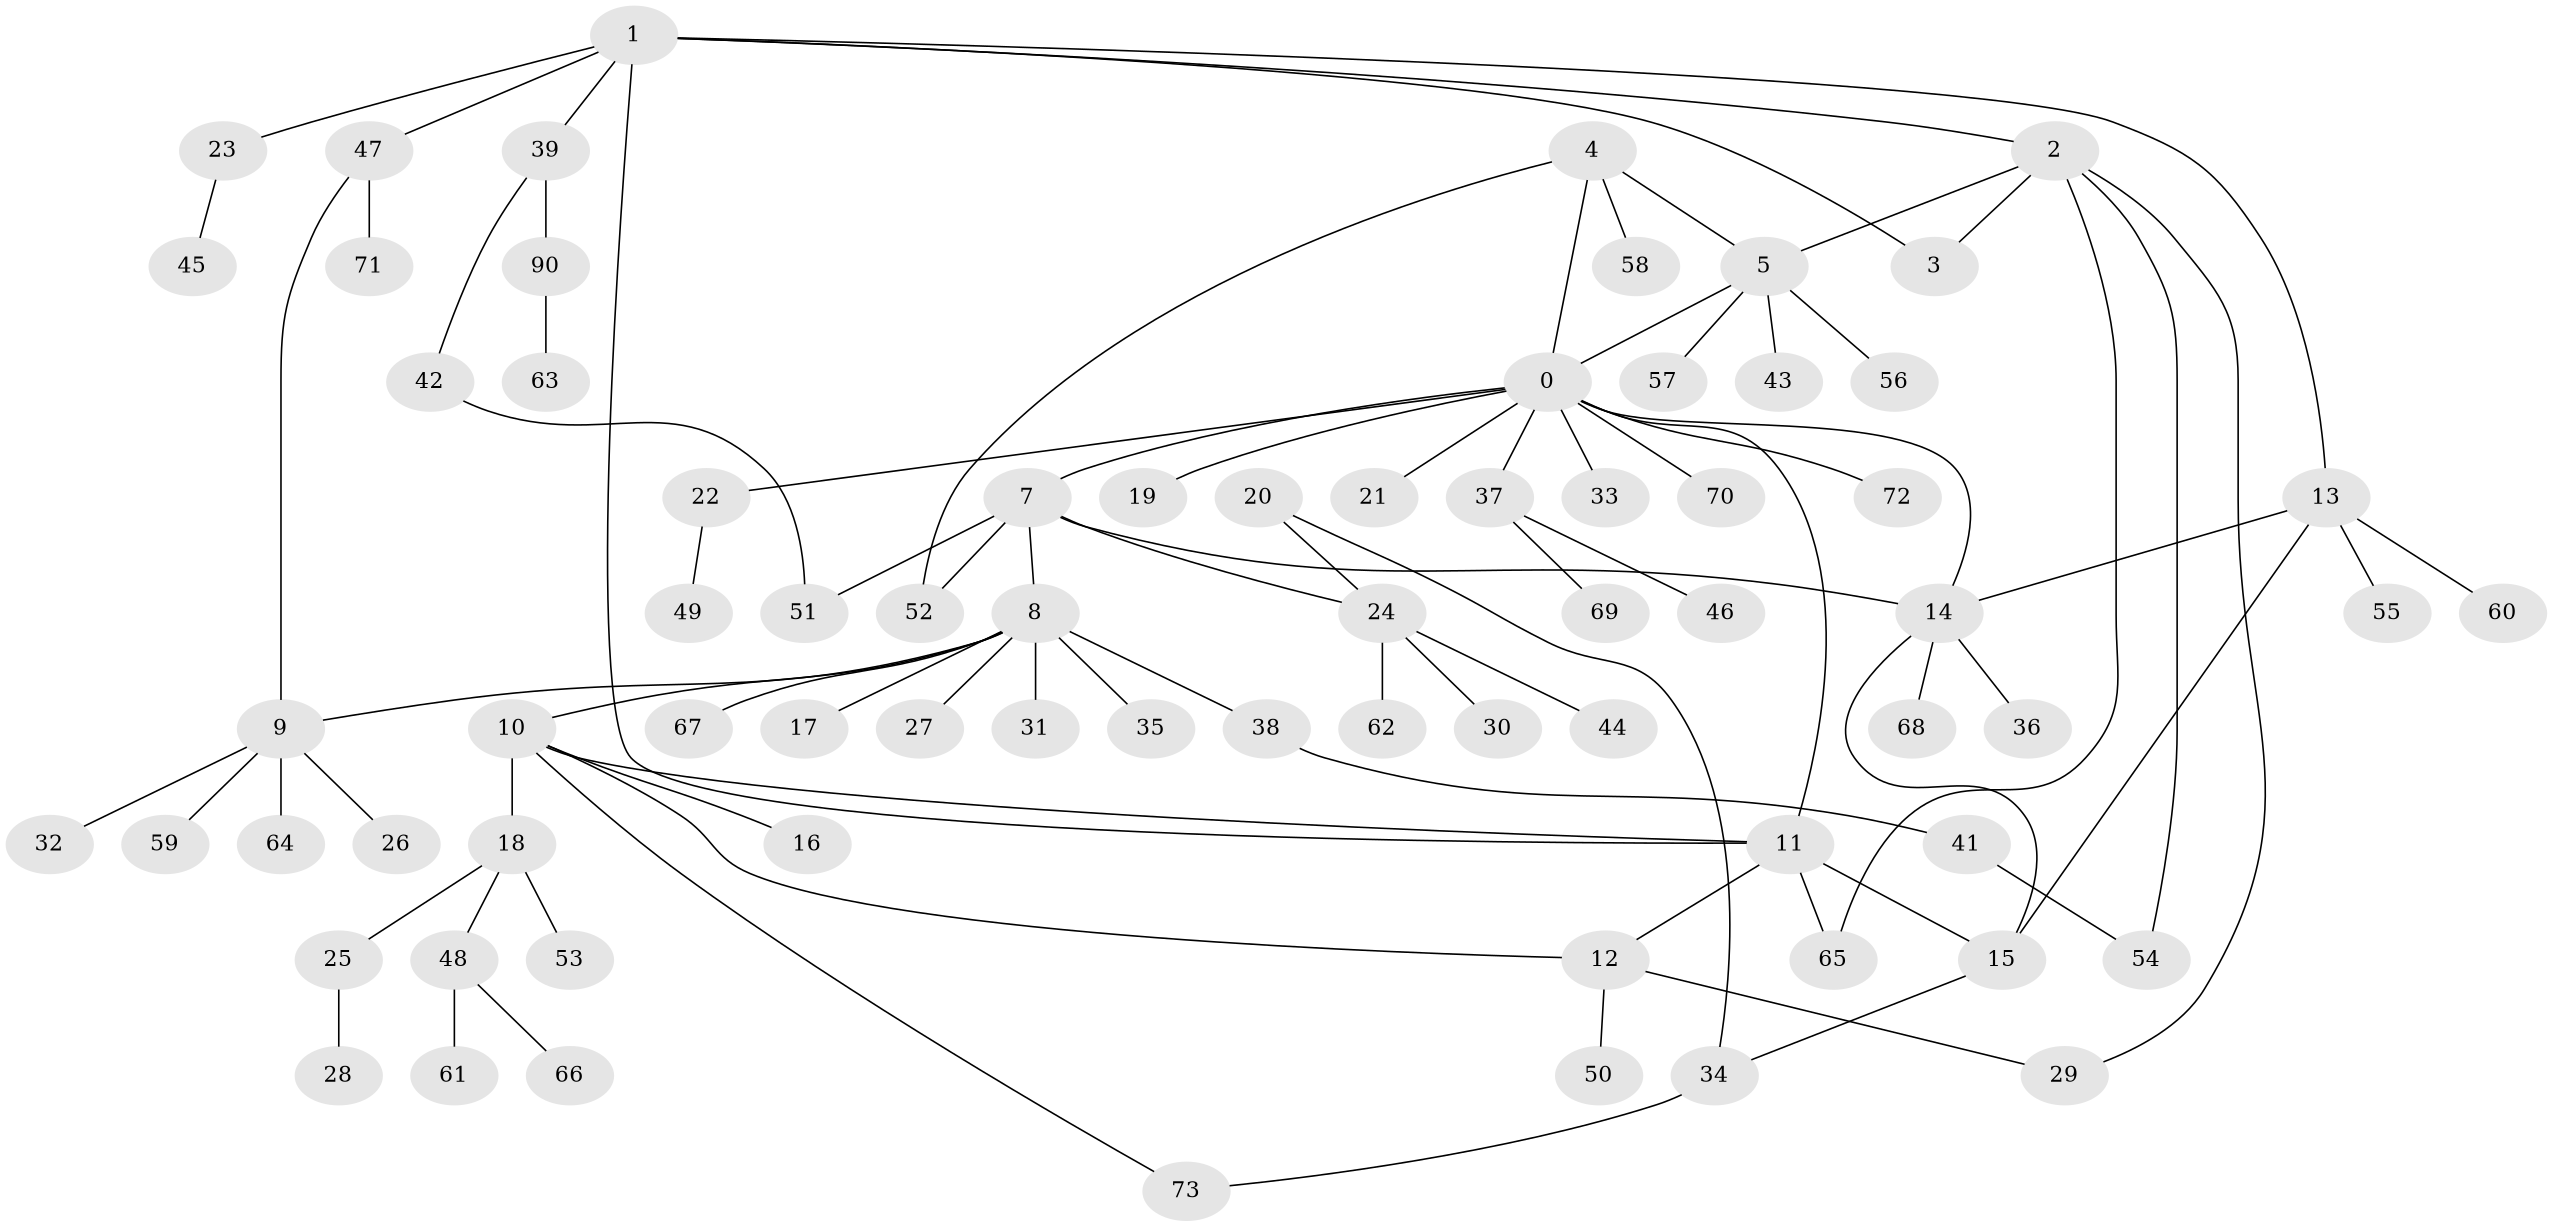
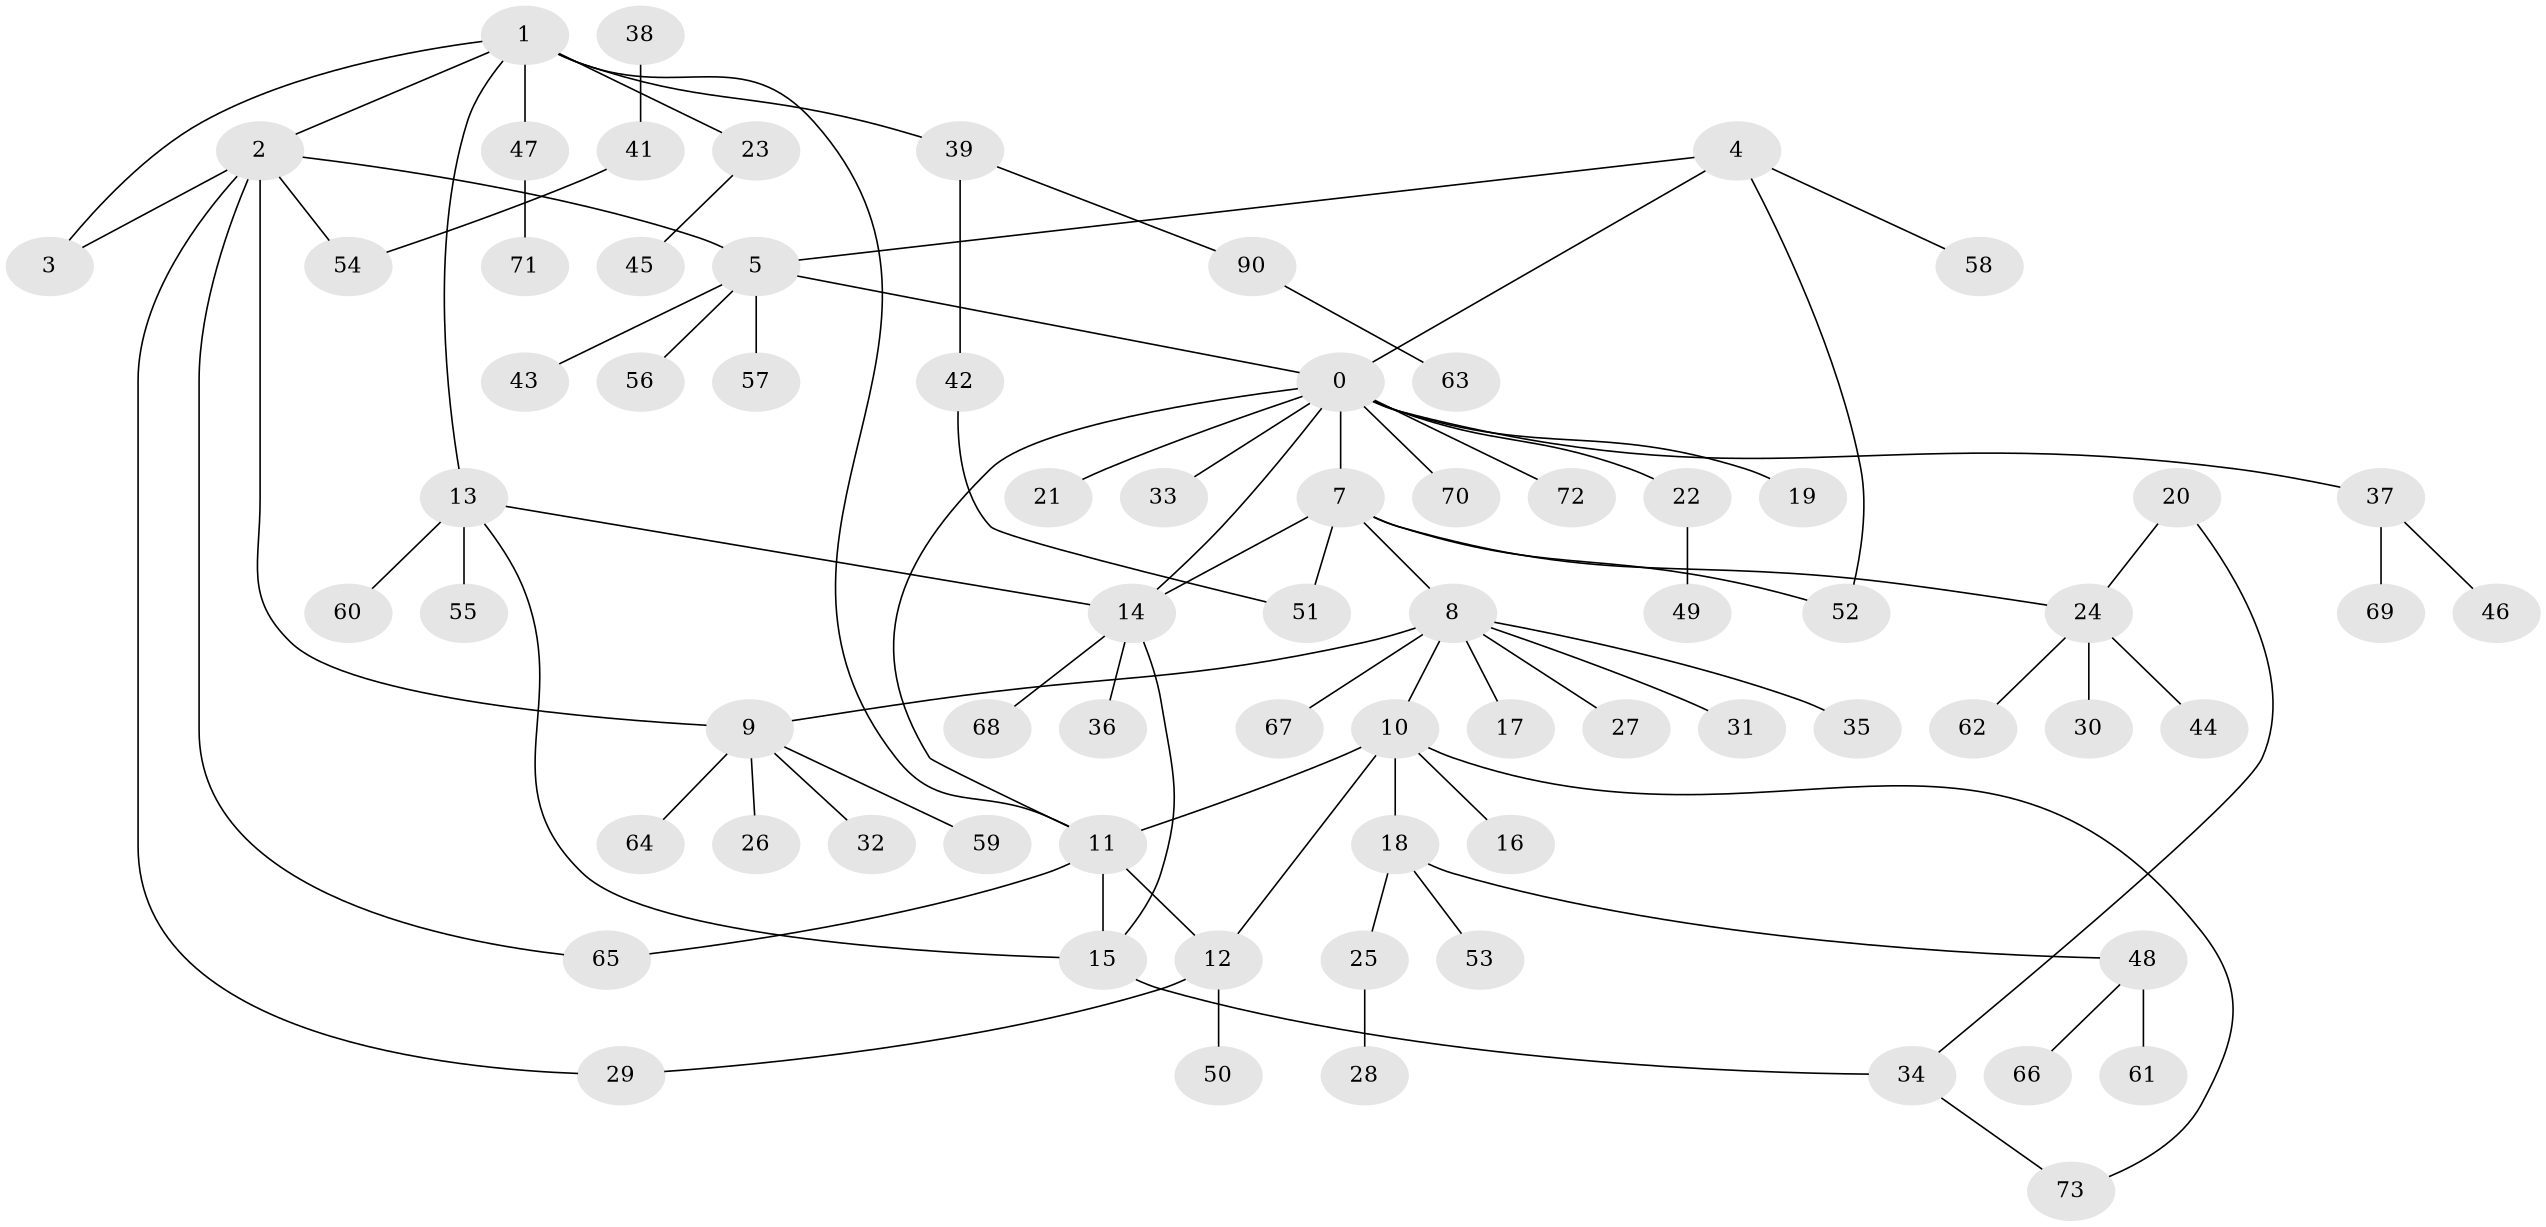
(281, 431) -> (276, 626)
(1151, 671) -> none
